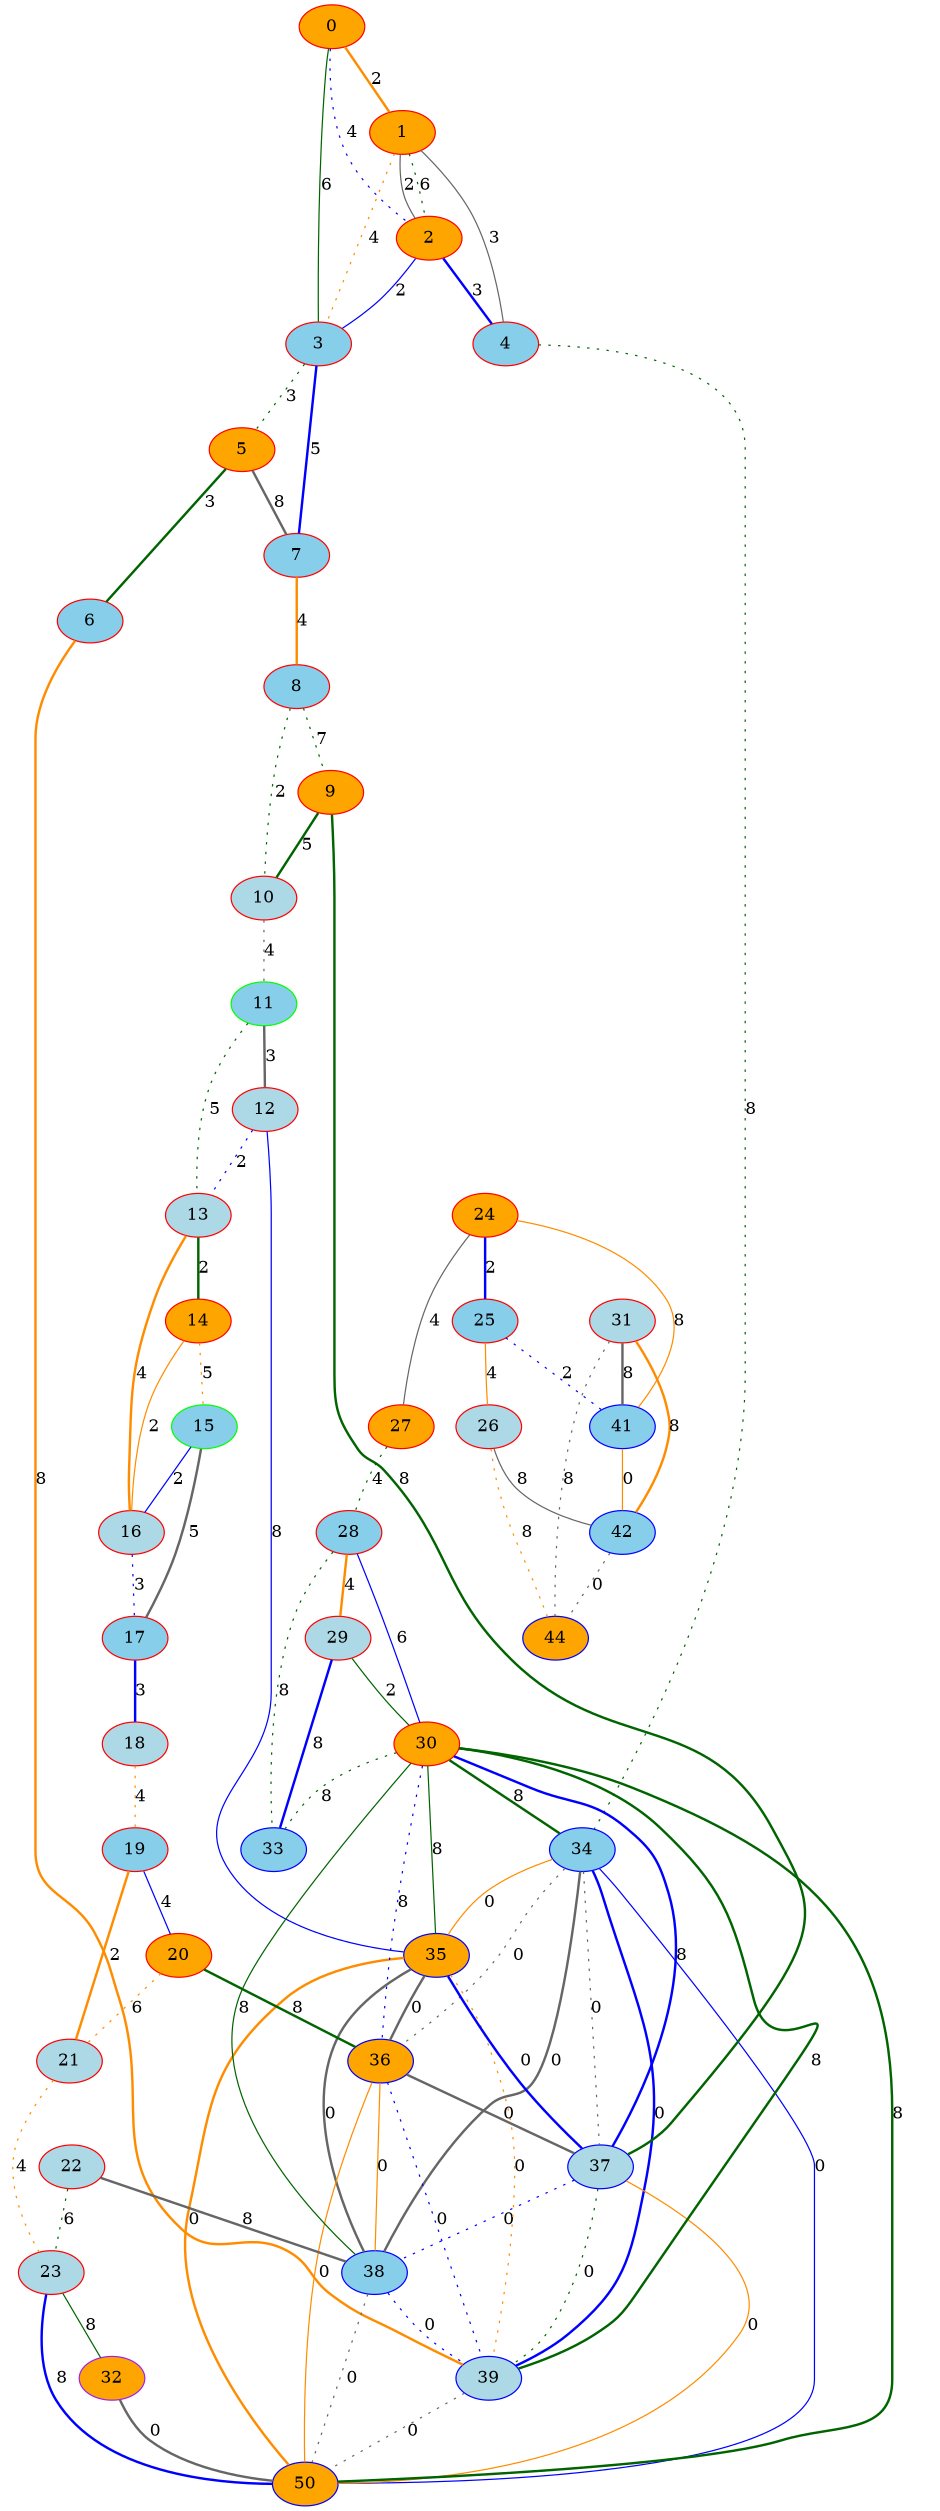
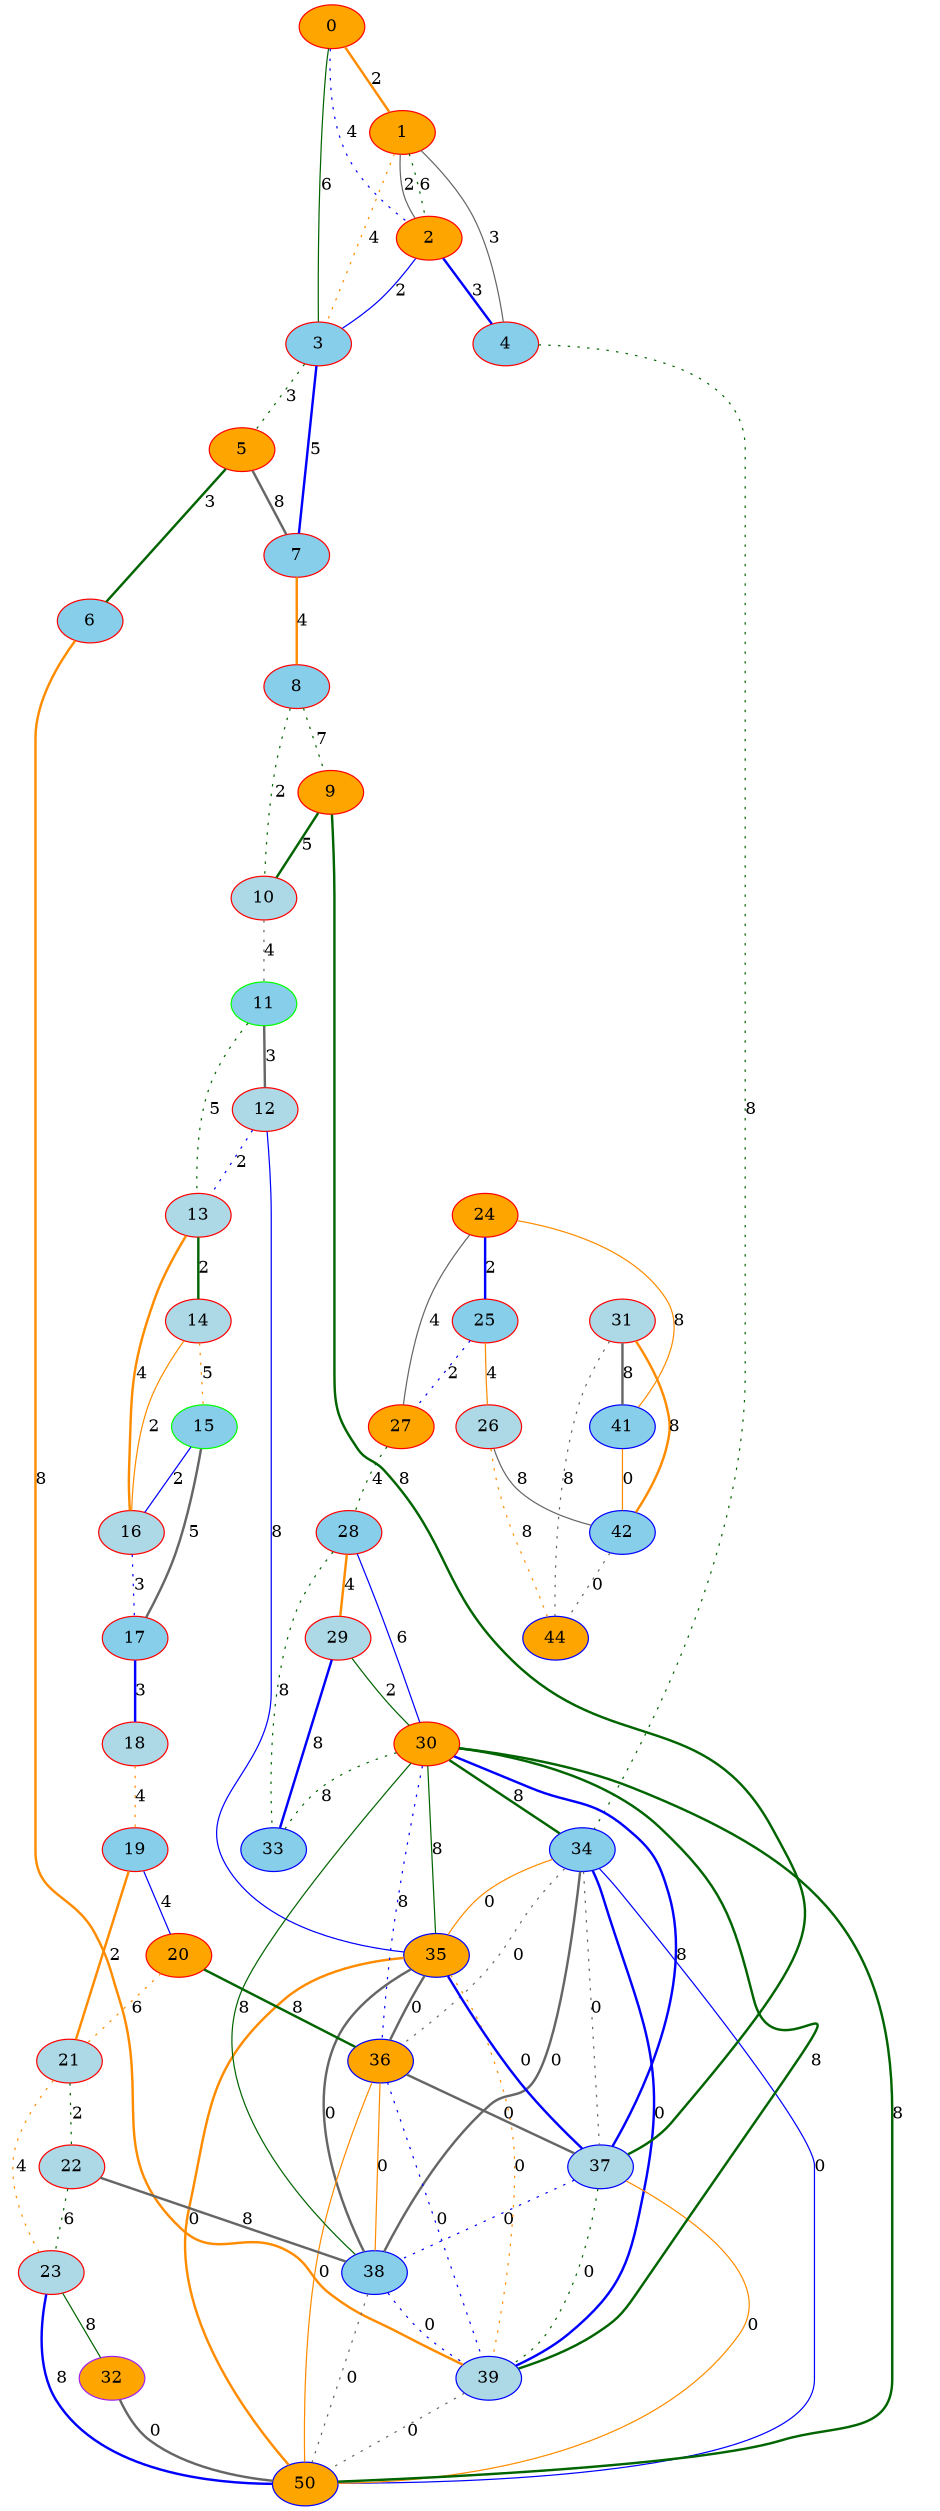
(198, 1321) -> (198, 1321)
(554, 1374) -> (443, 1374)
none -> (71, 2114)
